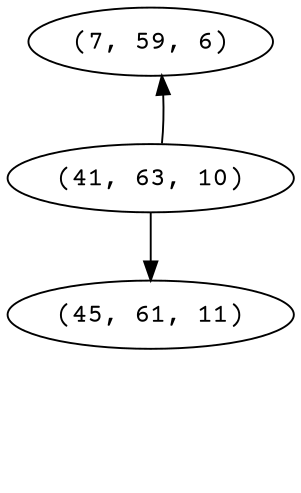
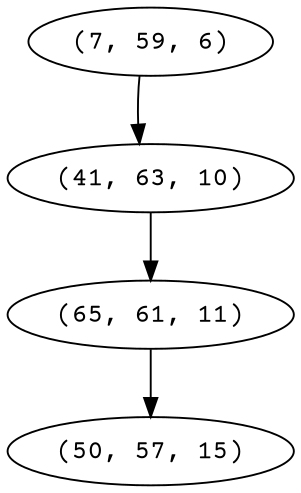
(163, 119) -> (138, 100)
(151, 315) -> (151, 315)
none -> (151, 451)
